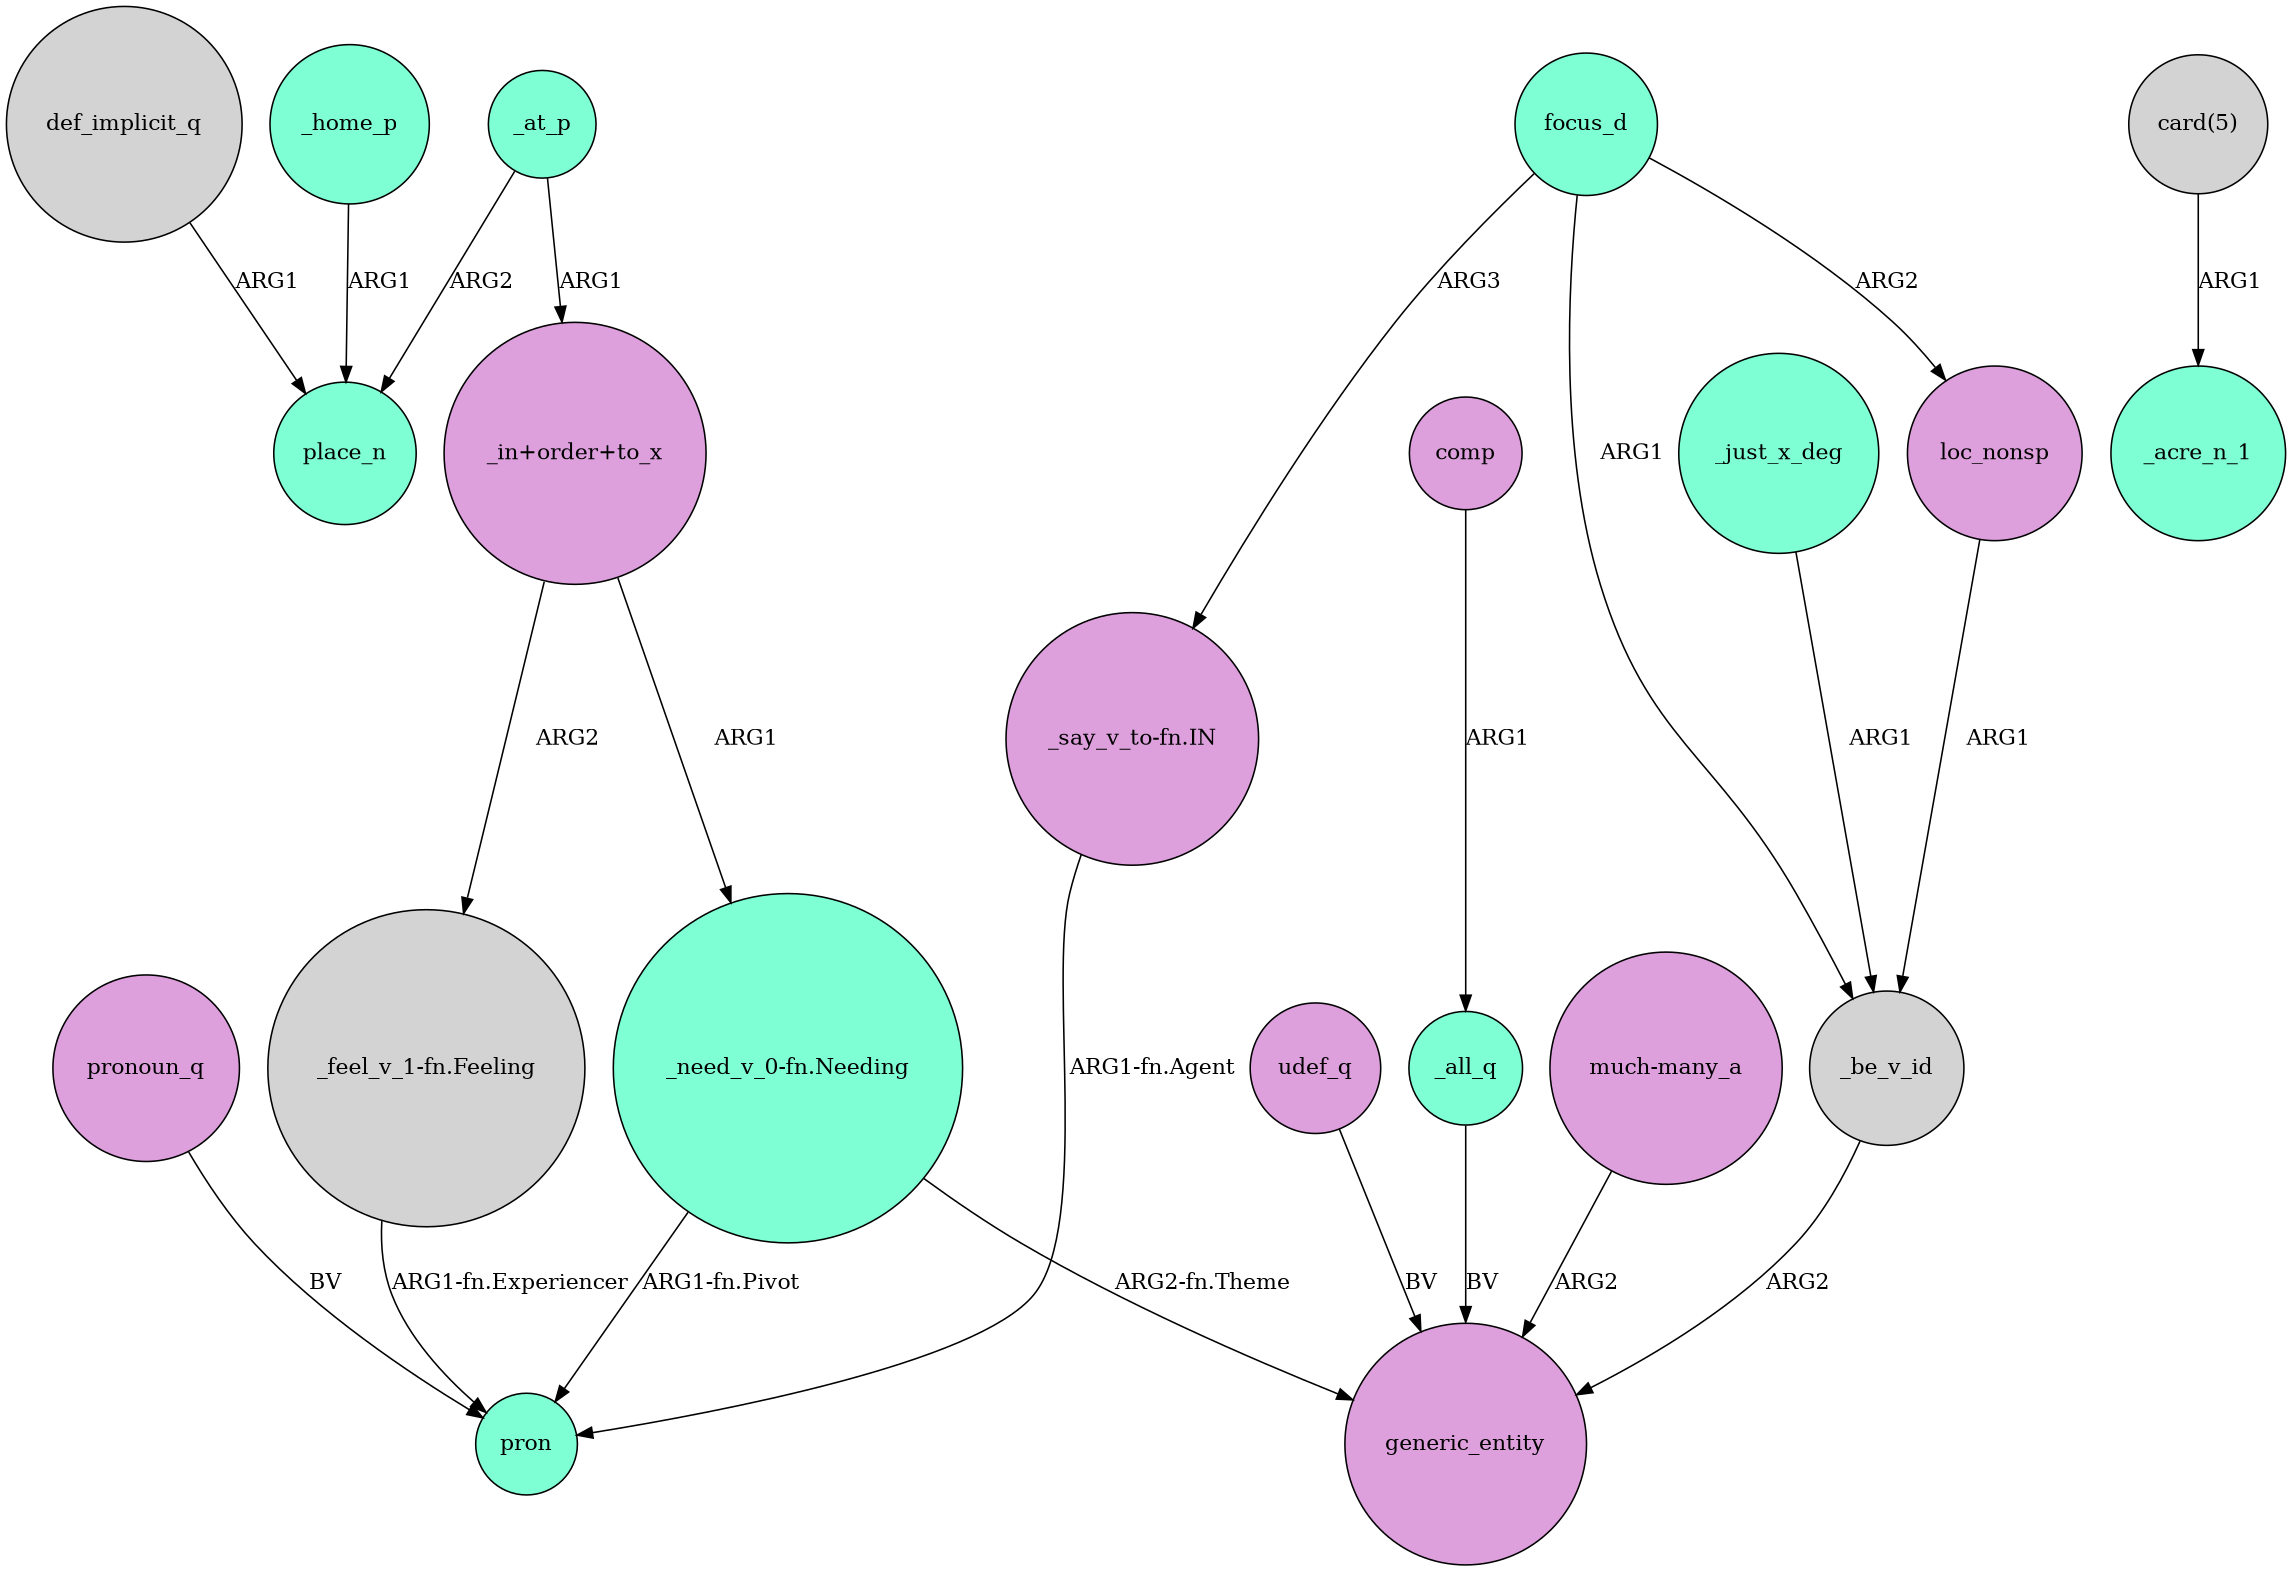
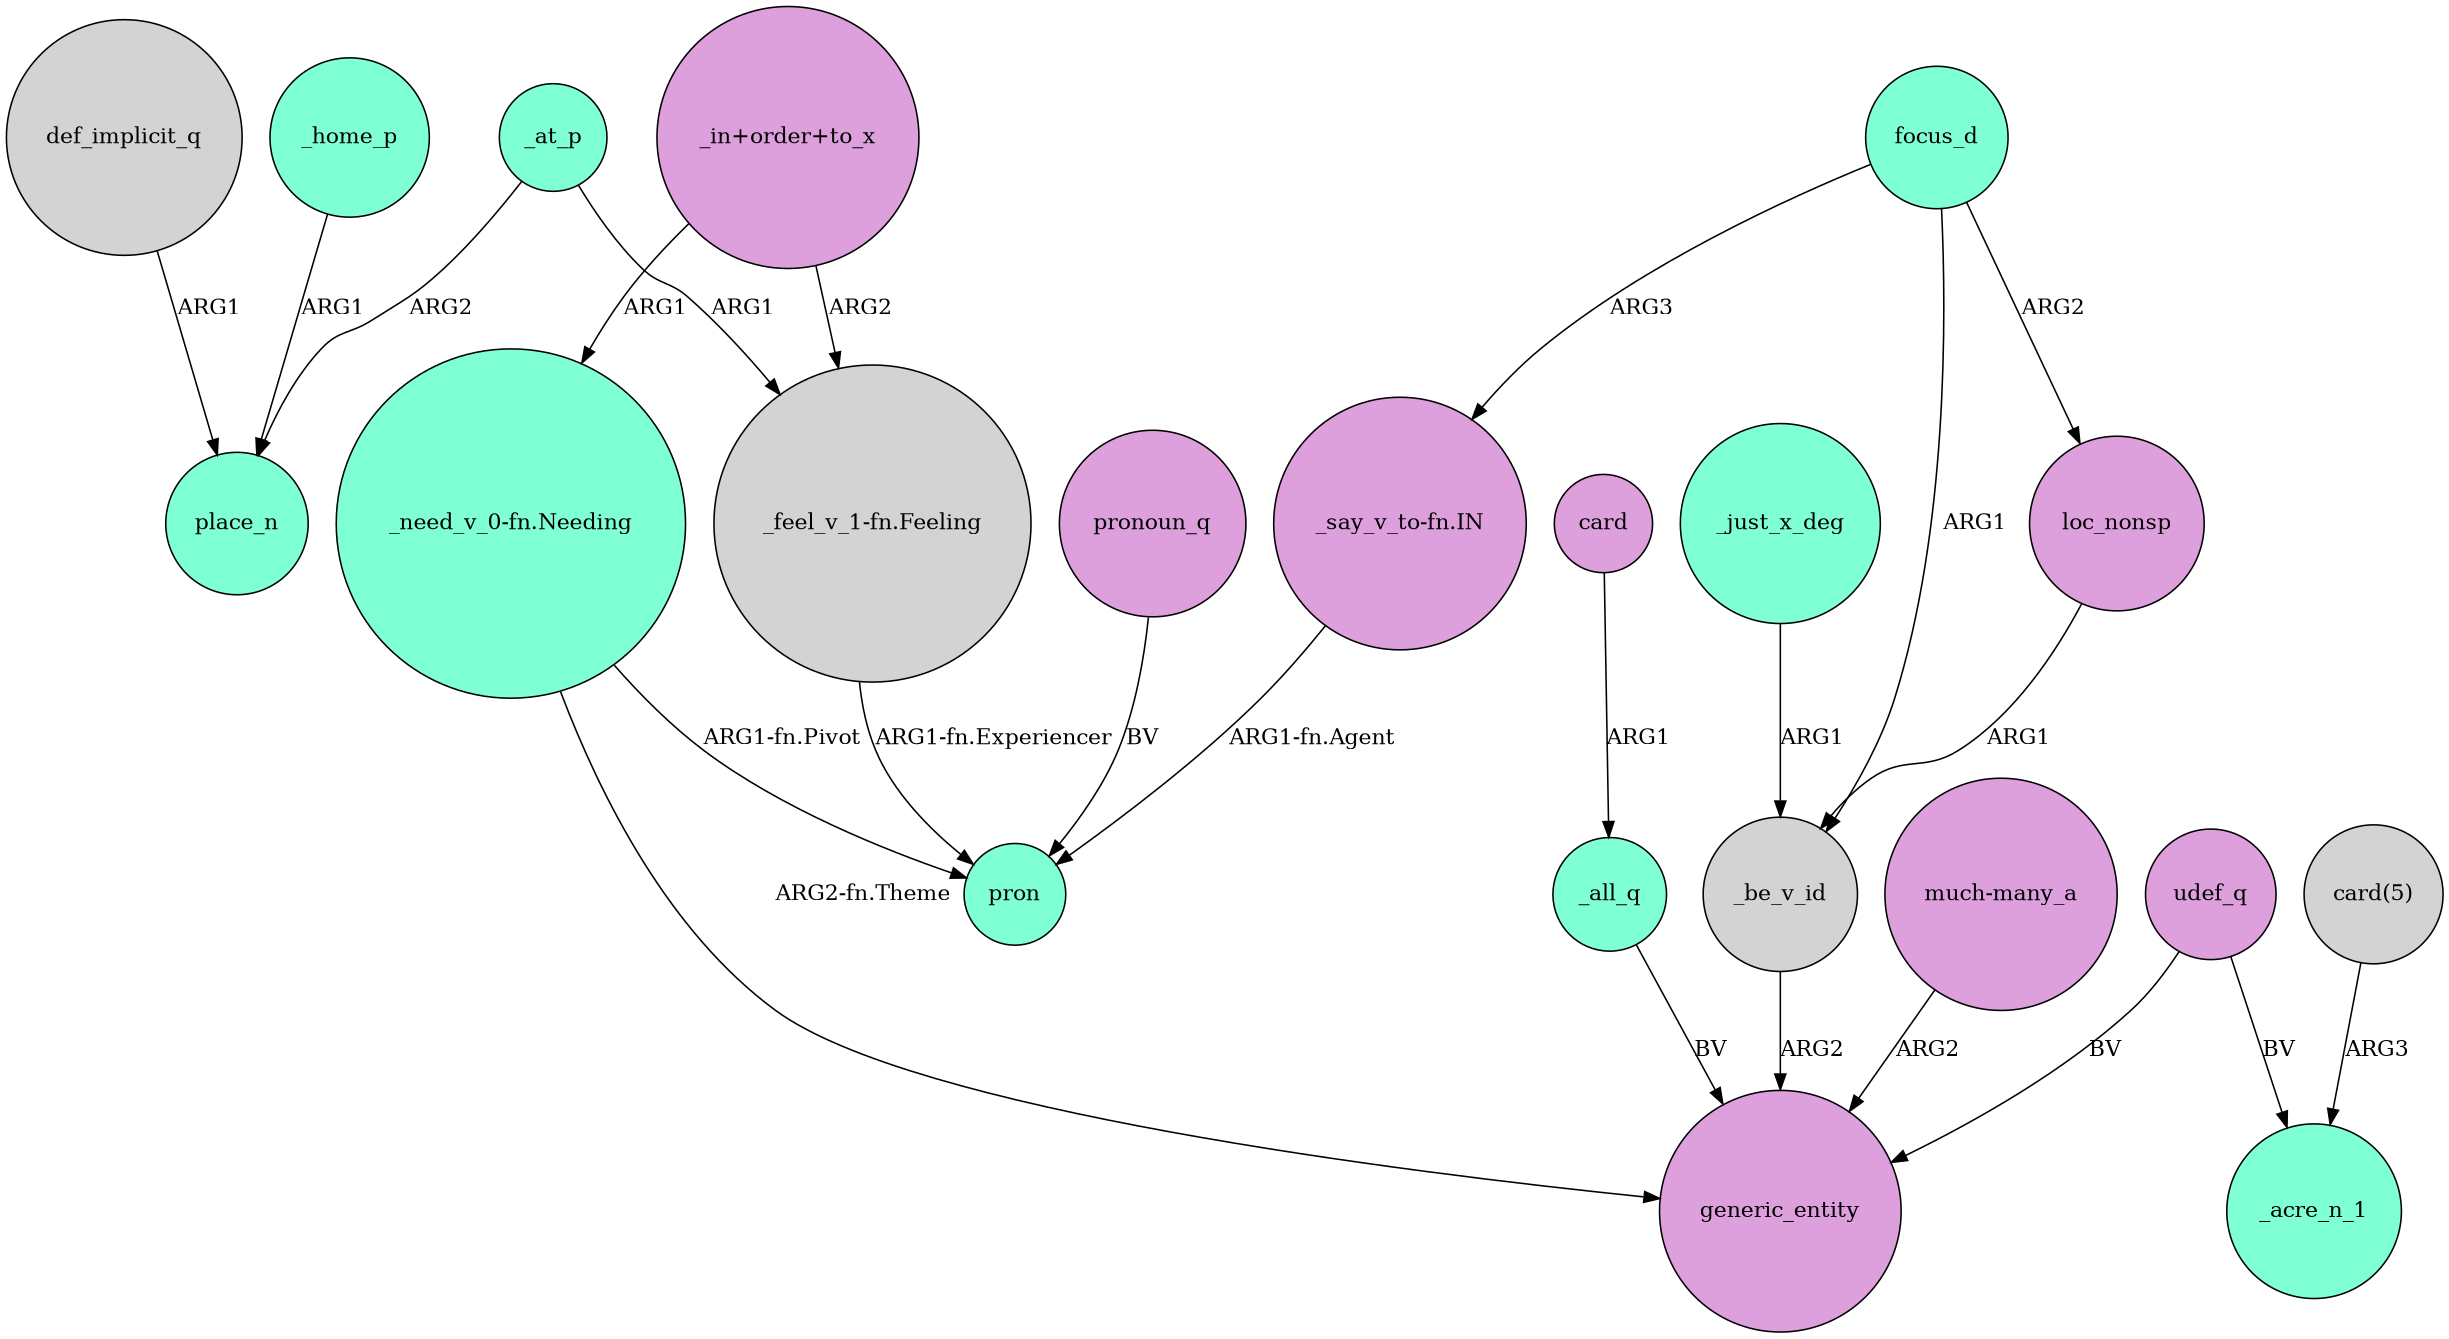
(554, 242) -> (671, 286)
(2230, 282) -> (2378, 1050)
(1466, 453) -> (1603, 524)
none -> (2256, 1034)
